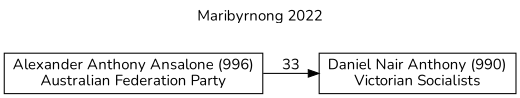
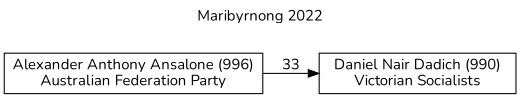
(418, 73) -> (418, 73)
